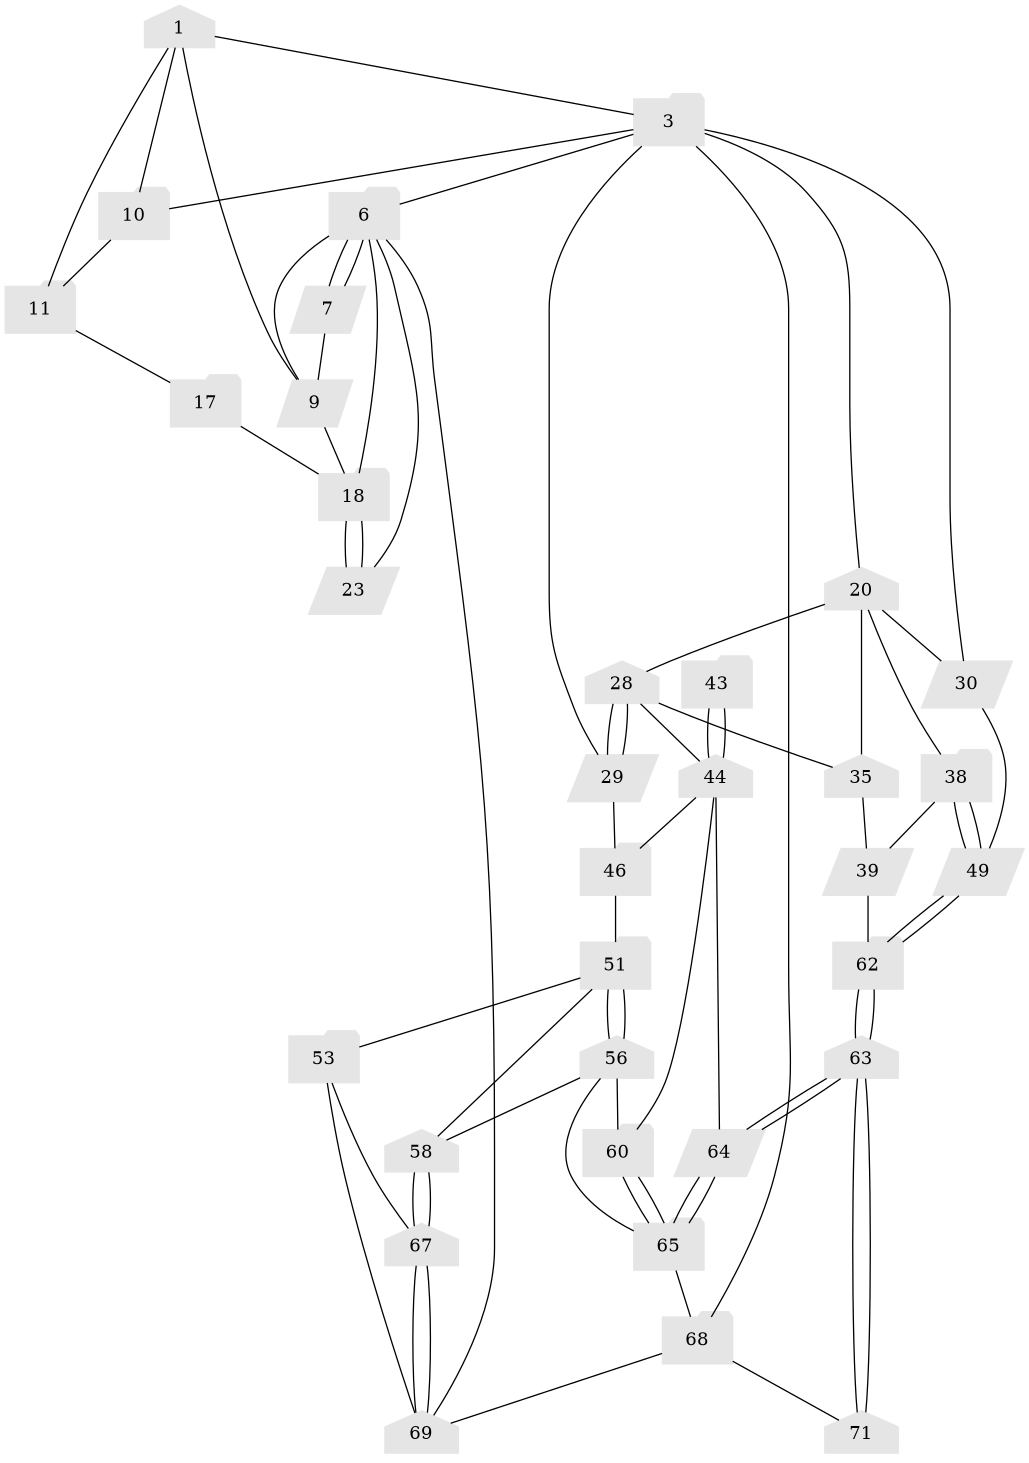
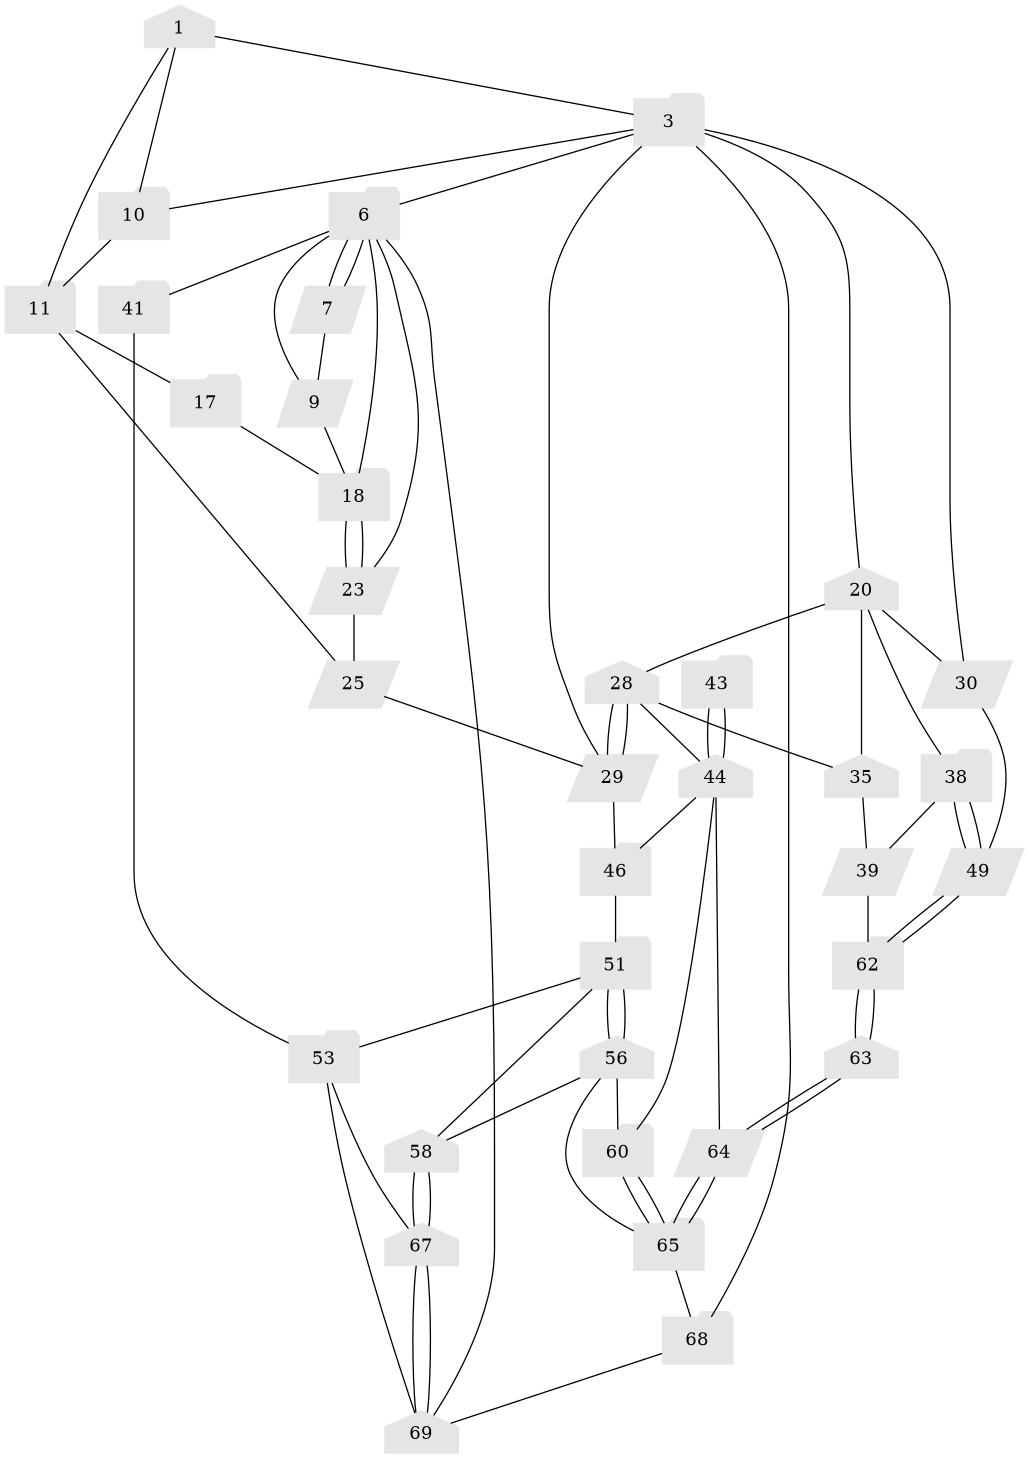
(225, 219) -> none
none -> (134, 310)
none -> (354, 685)
(862, 1434) -> none
